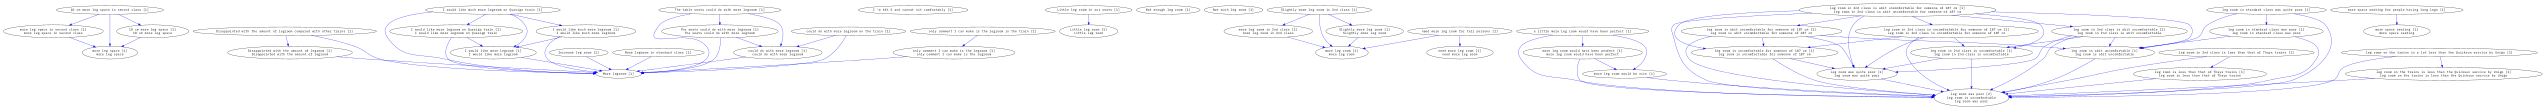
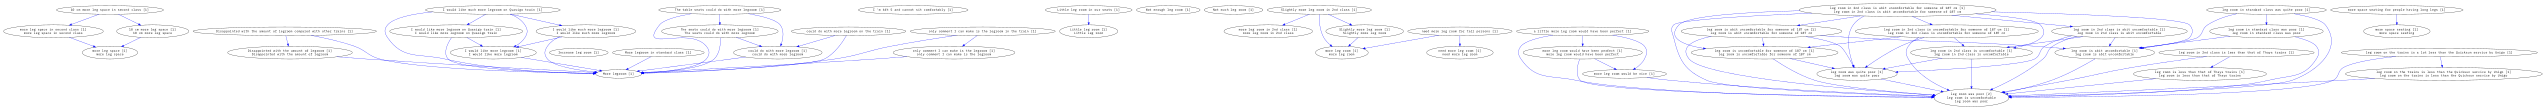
(110, 29) -> none
(1305, 42) -> none
(598, 63) -> (833, 59)
